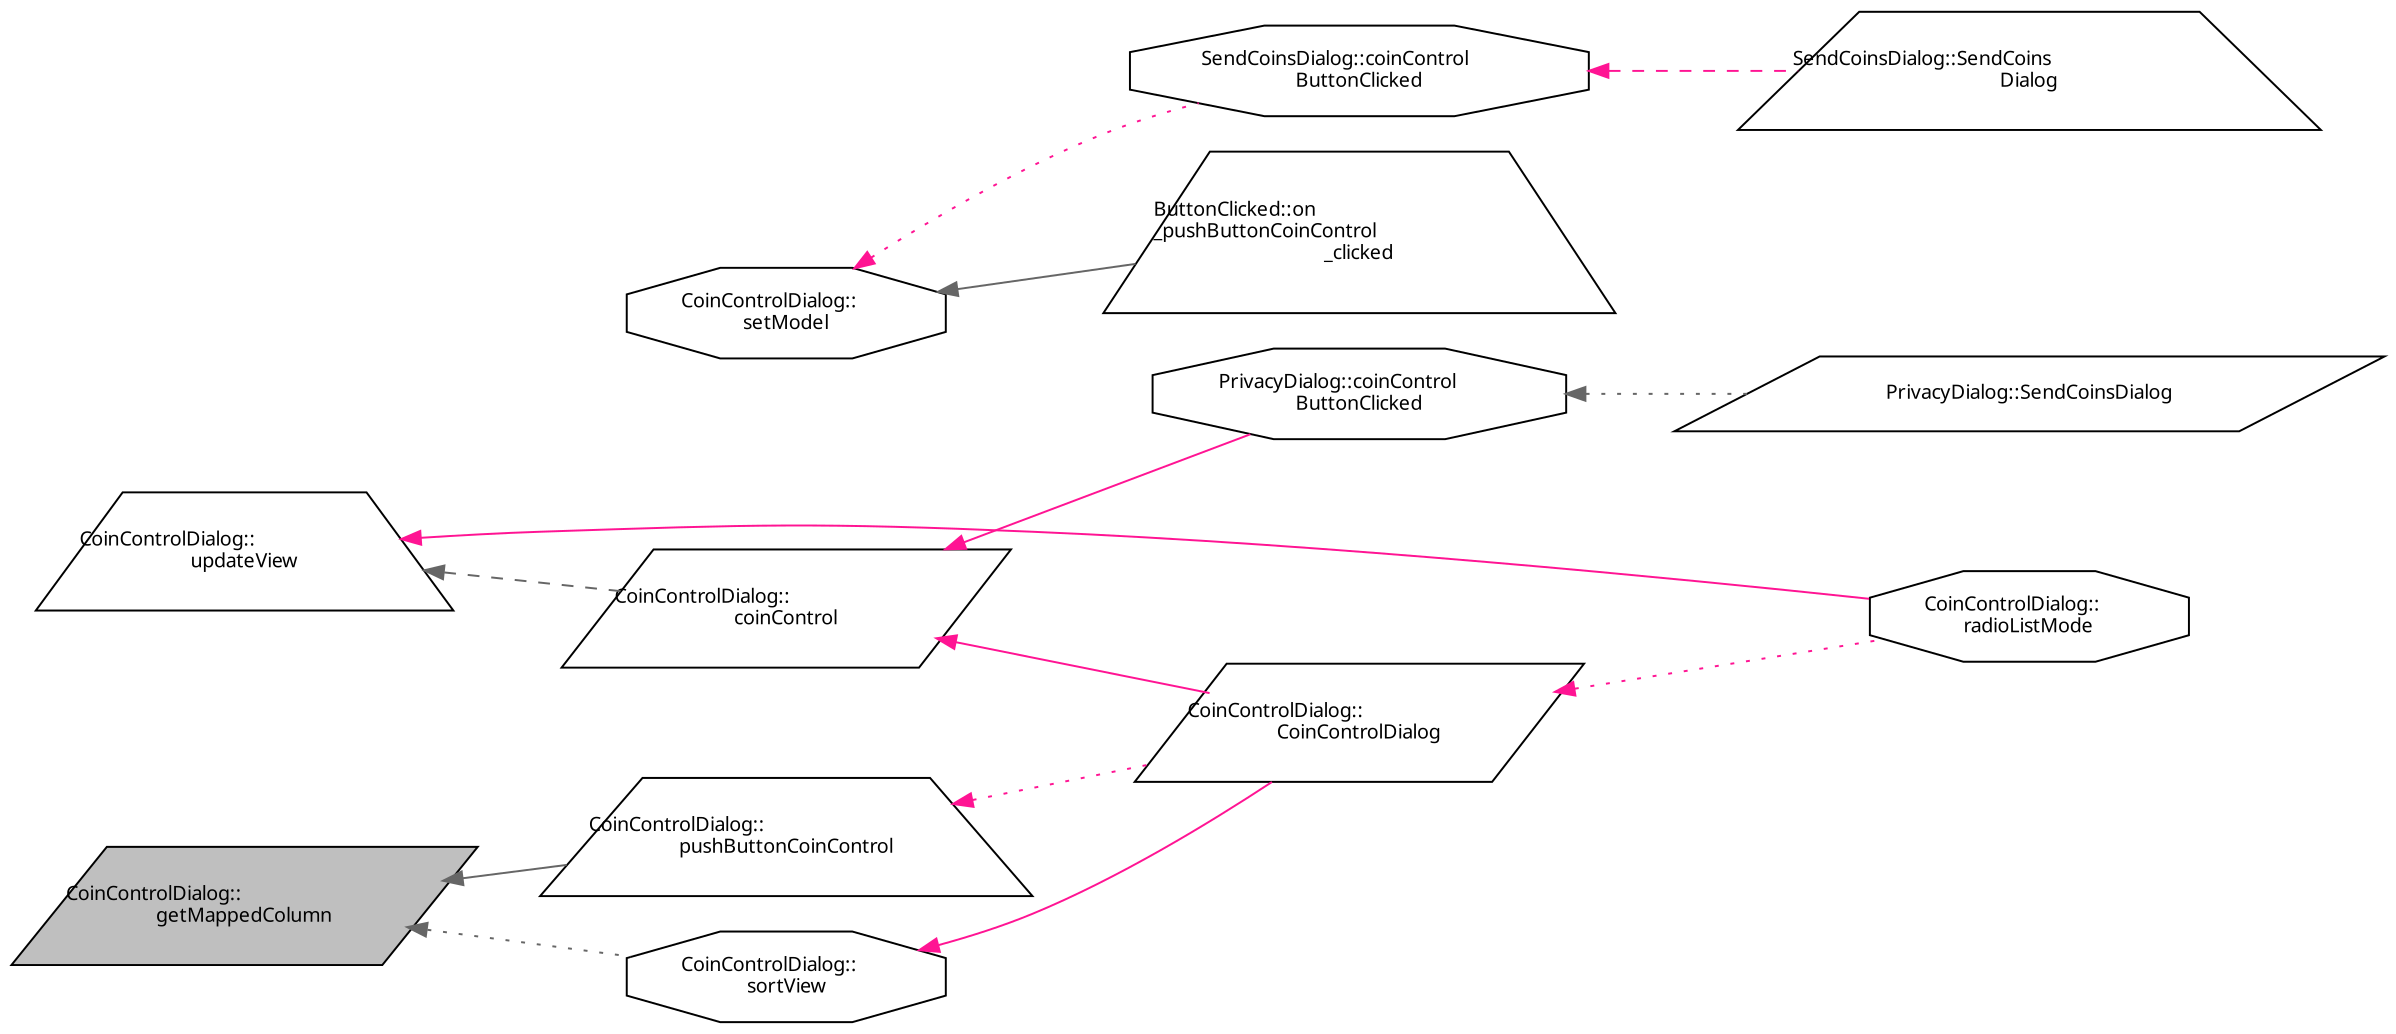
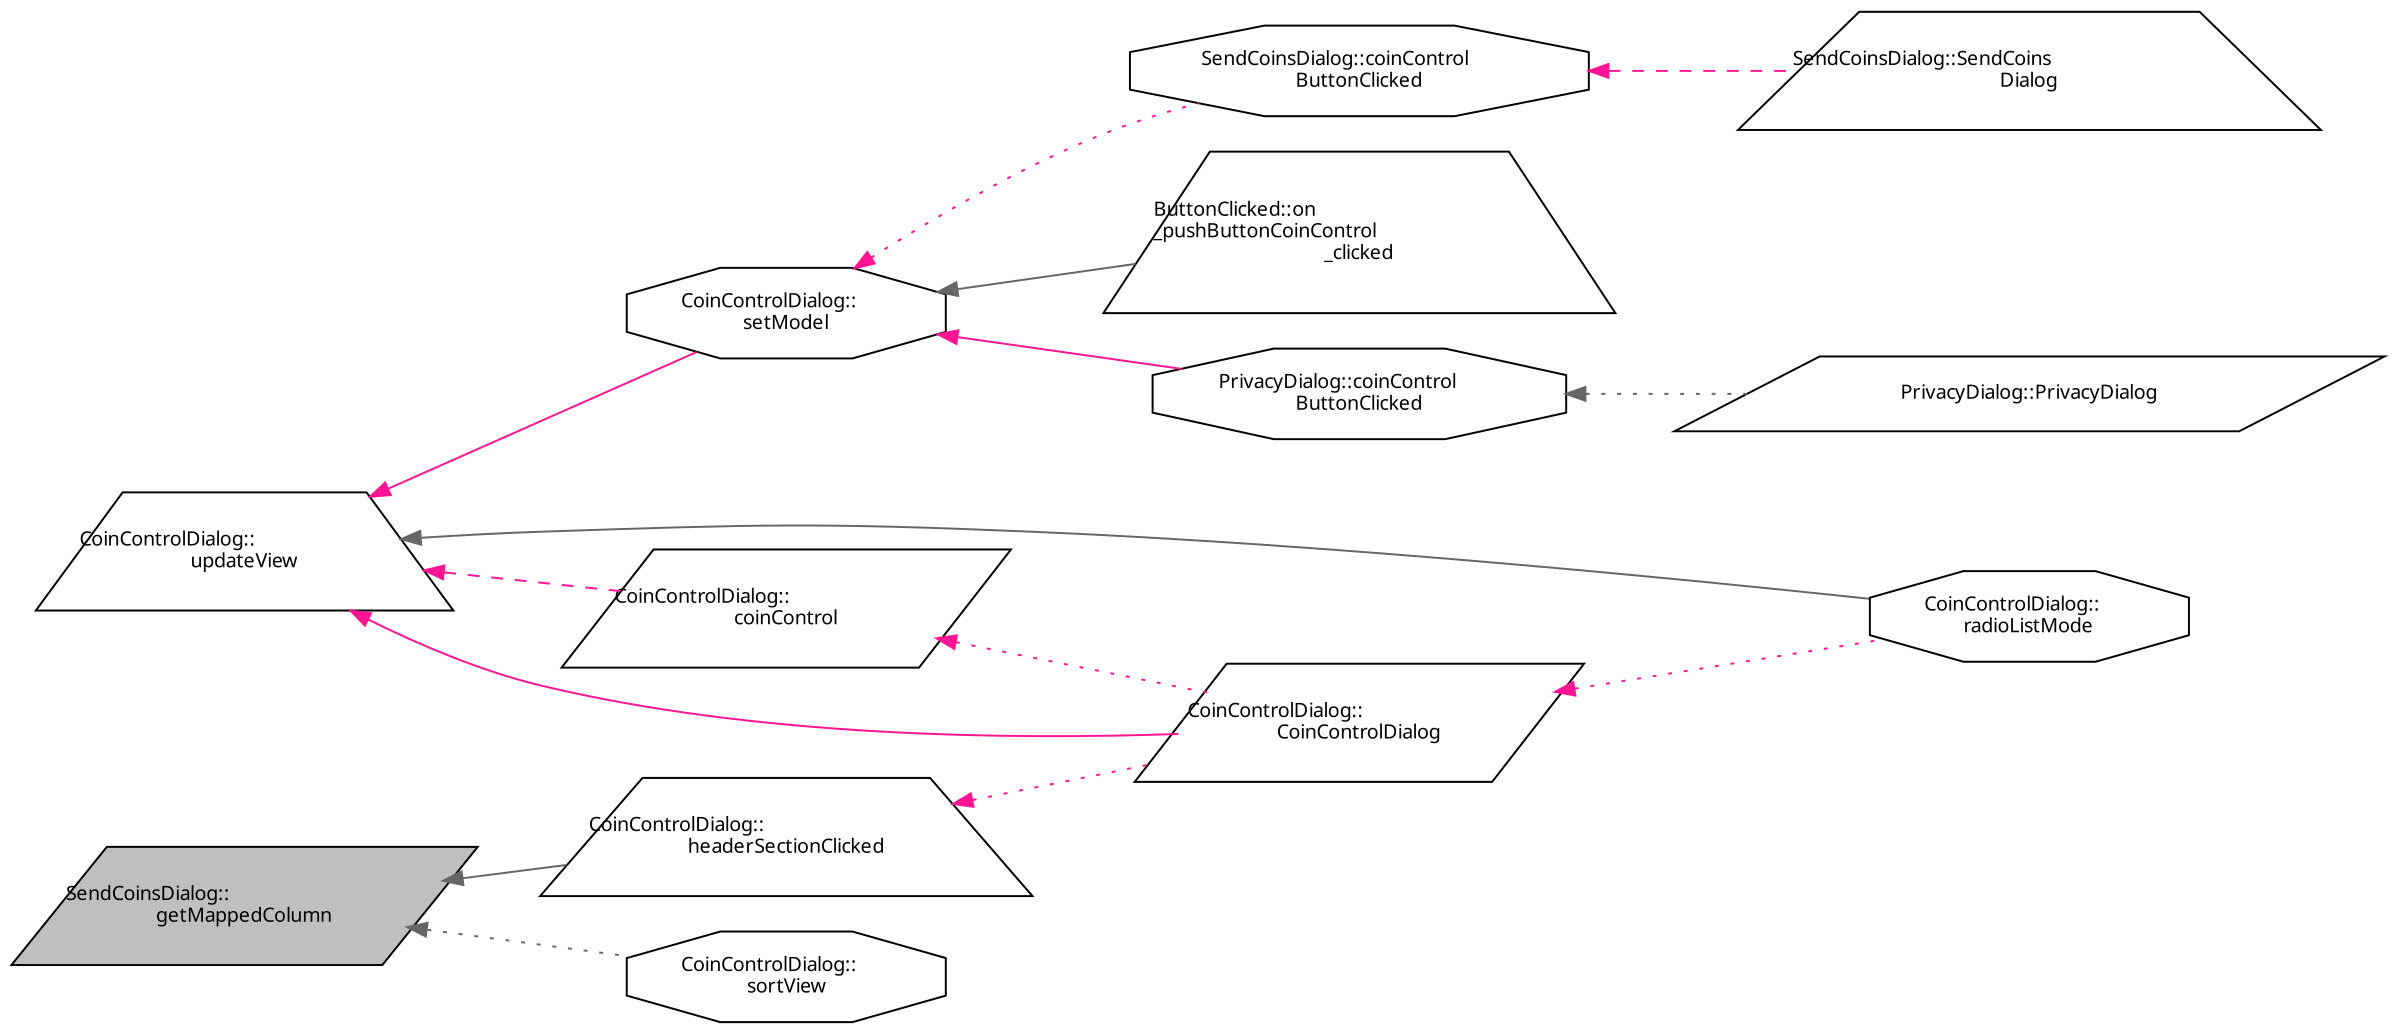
(2029, 394) -> (2029, 394)
none -> (543, 420)
(1107, 488) -> (1069, 353)
(1146, 537) -> (1146, 537)
(535, 582) -> (535, 582)
(1083, 668) -> (1083, 668)
(786, 837) -> (786, 837)
(1111, 877) -> (766, 722)
(245, 906) -> (245, 906)
